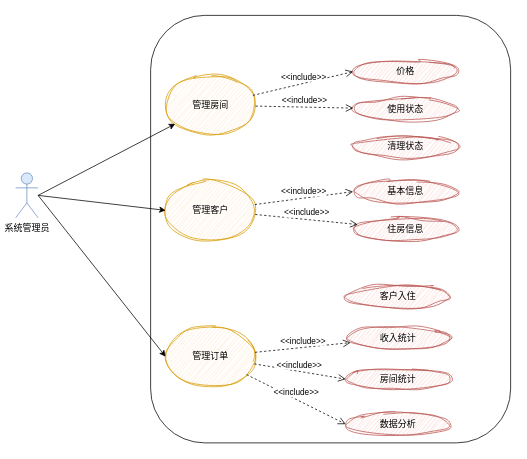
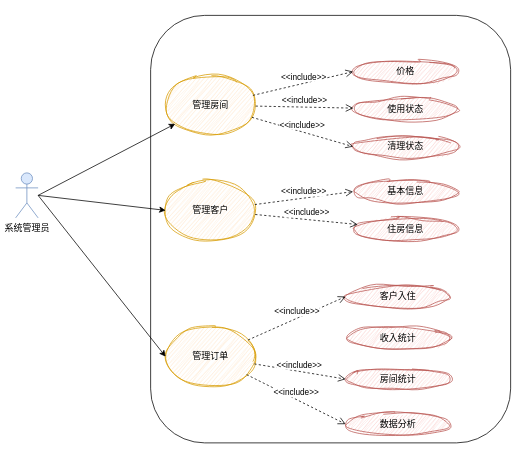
none -> (301, 132)
(285, 349) -> (296, 318)
